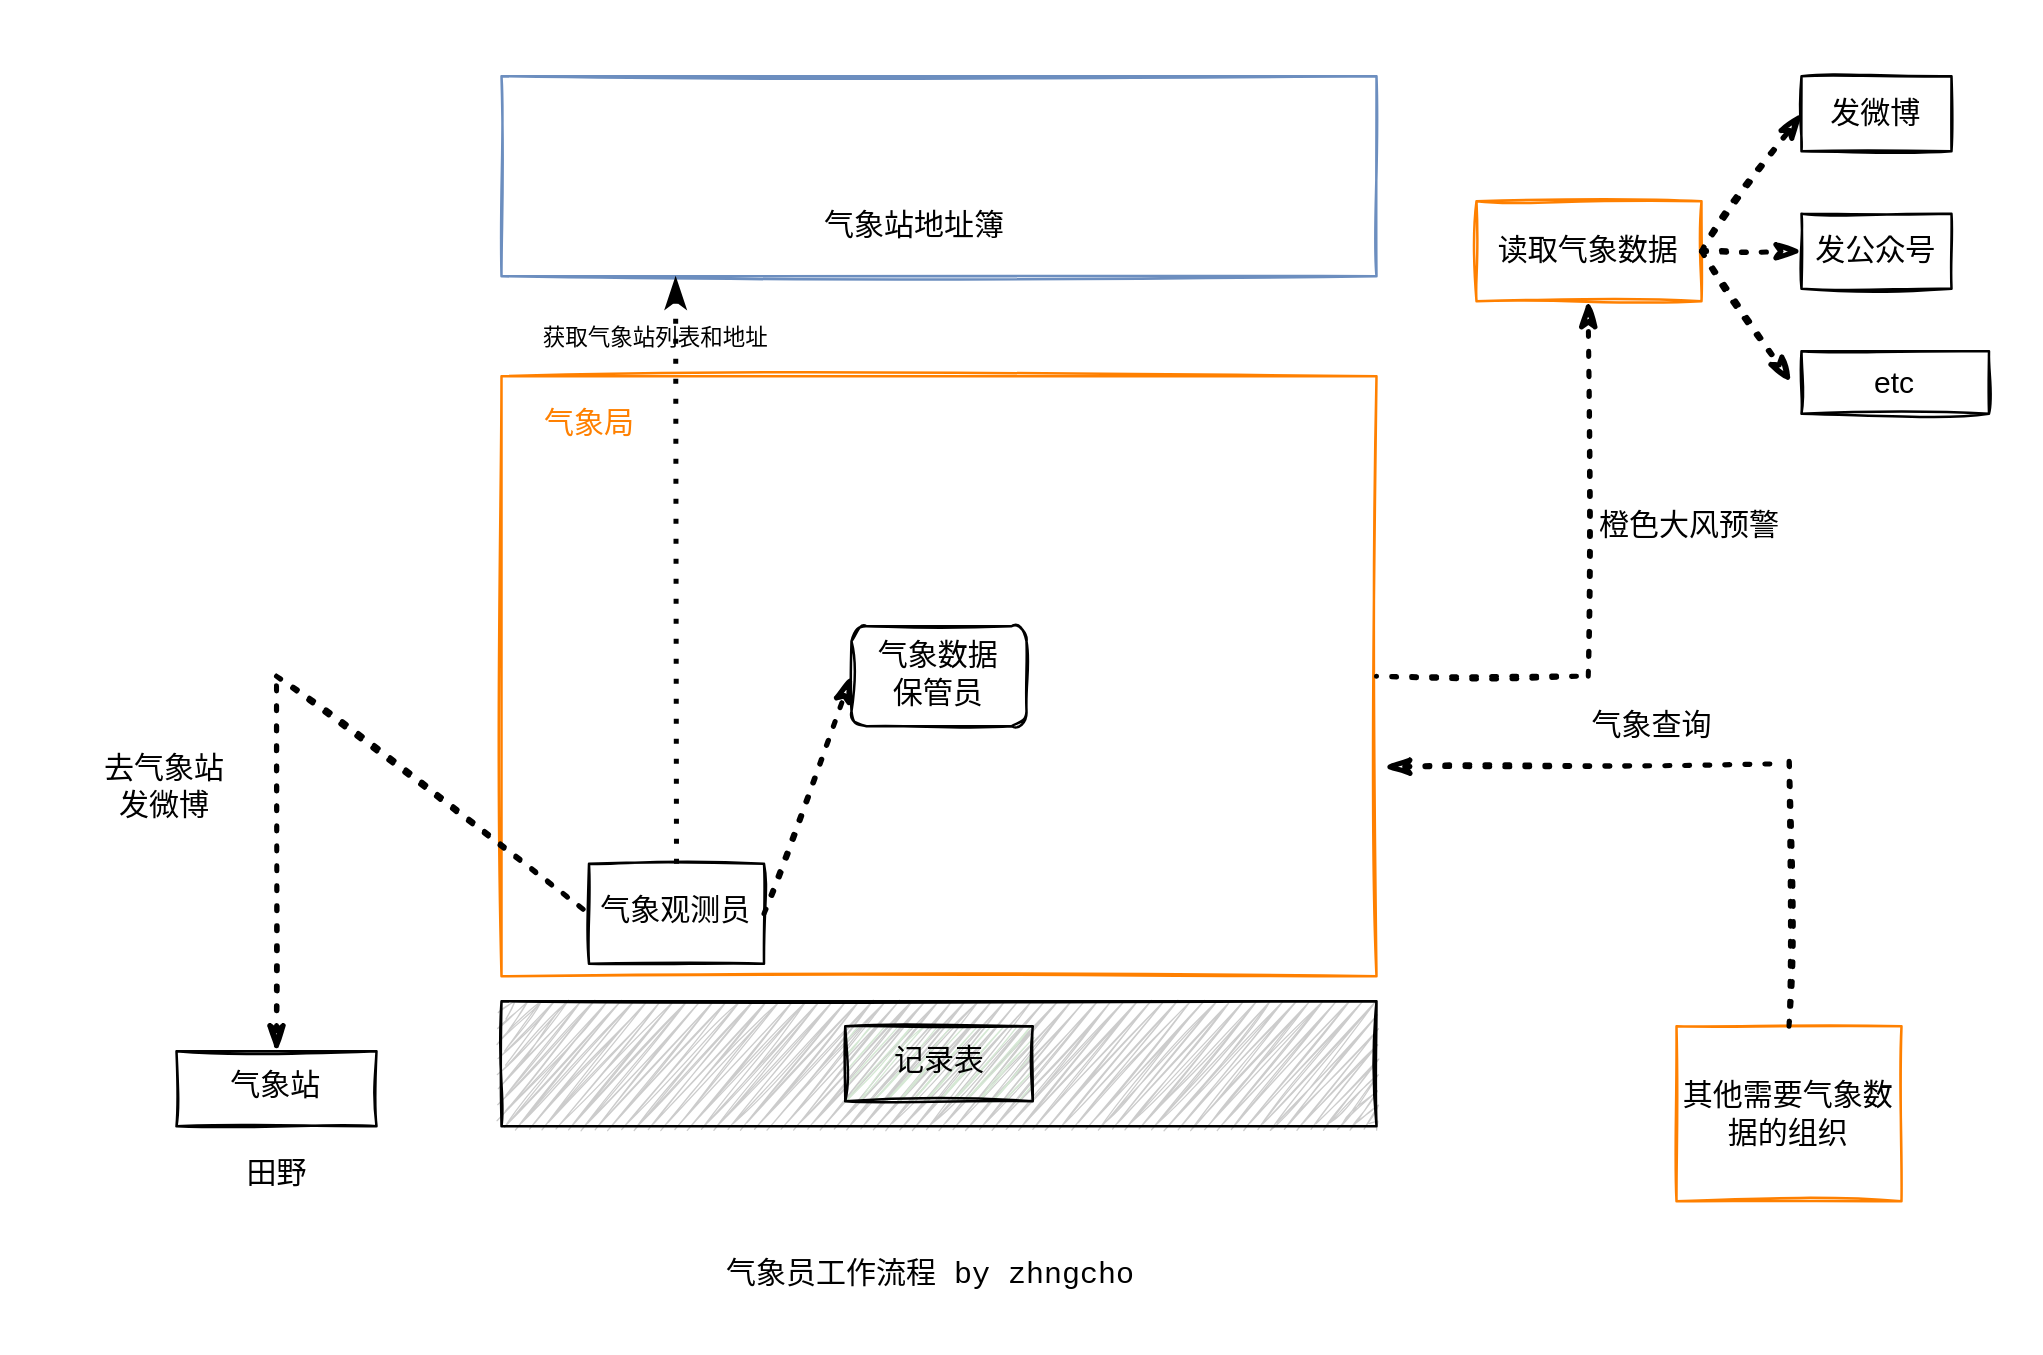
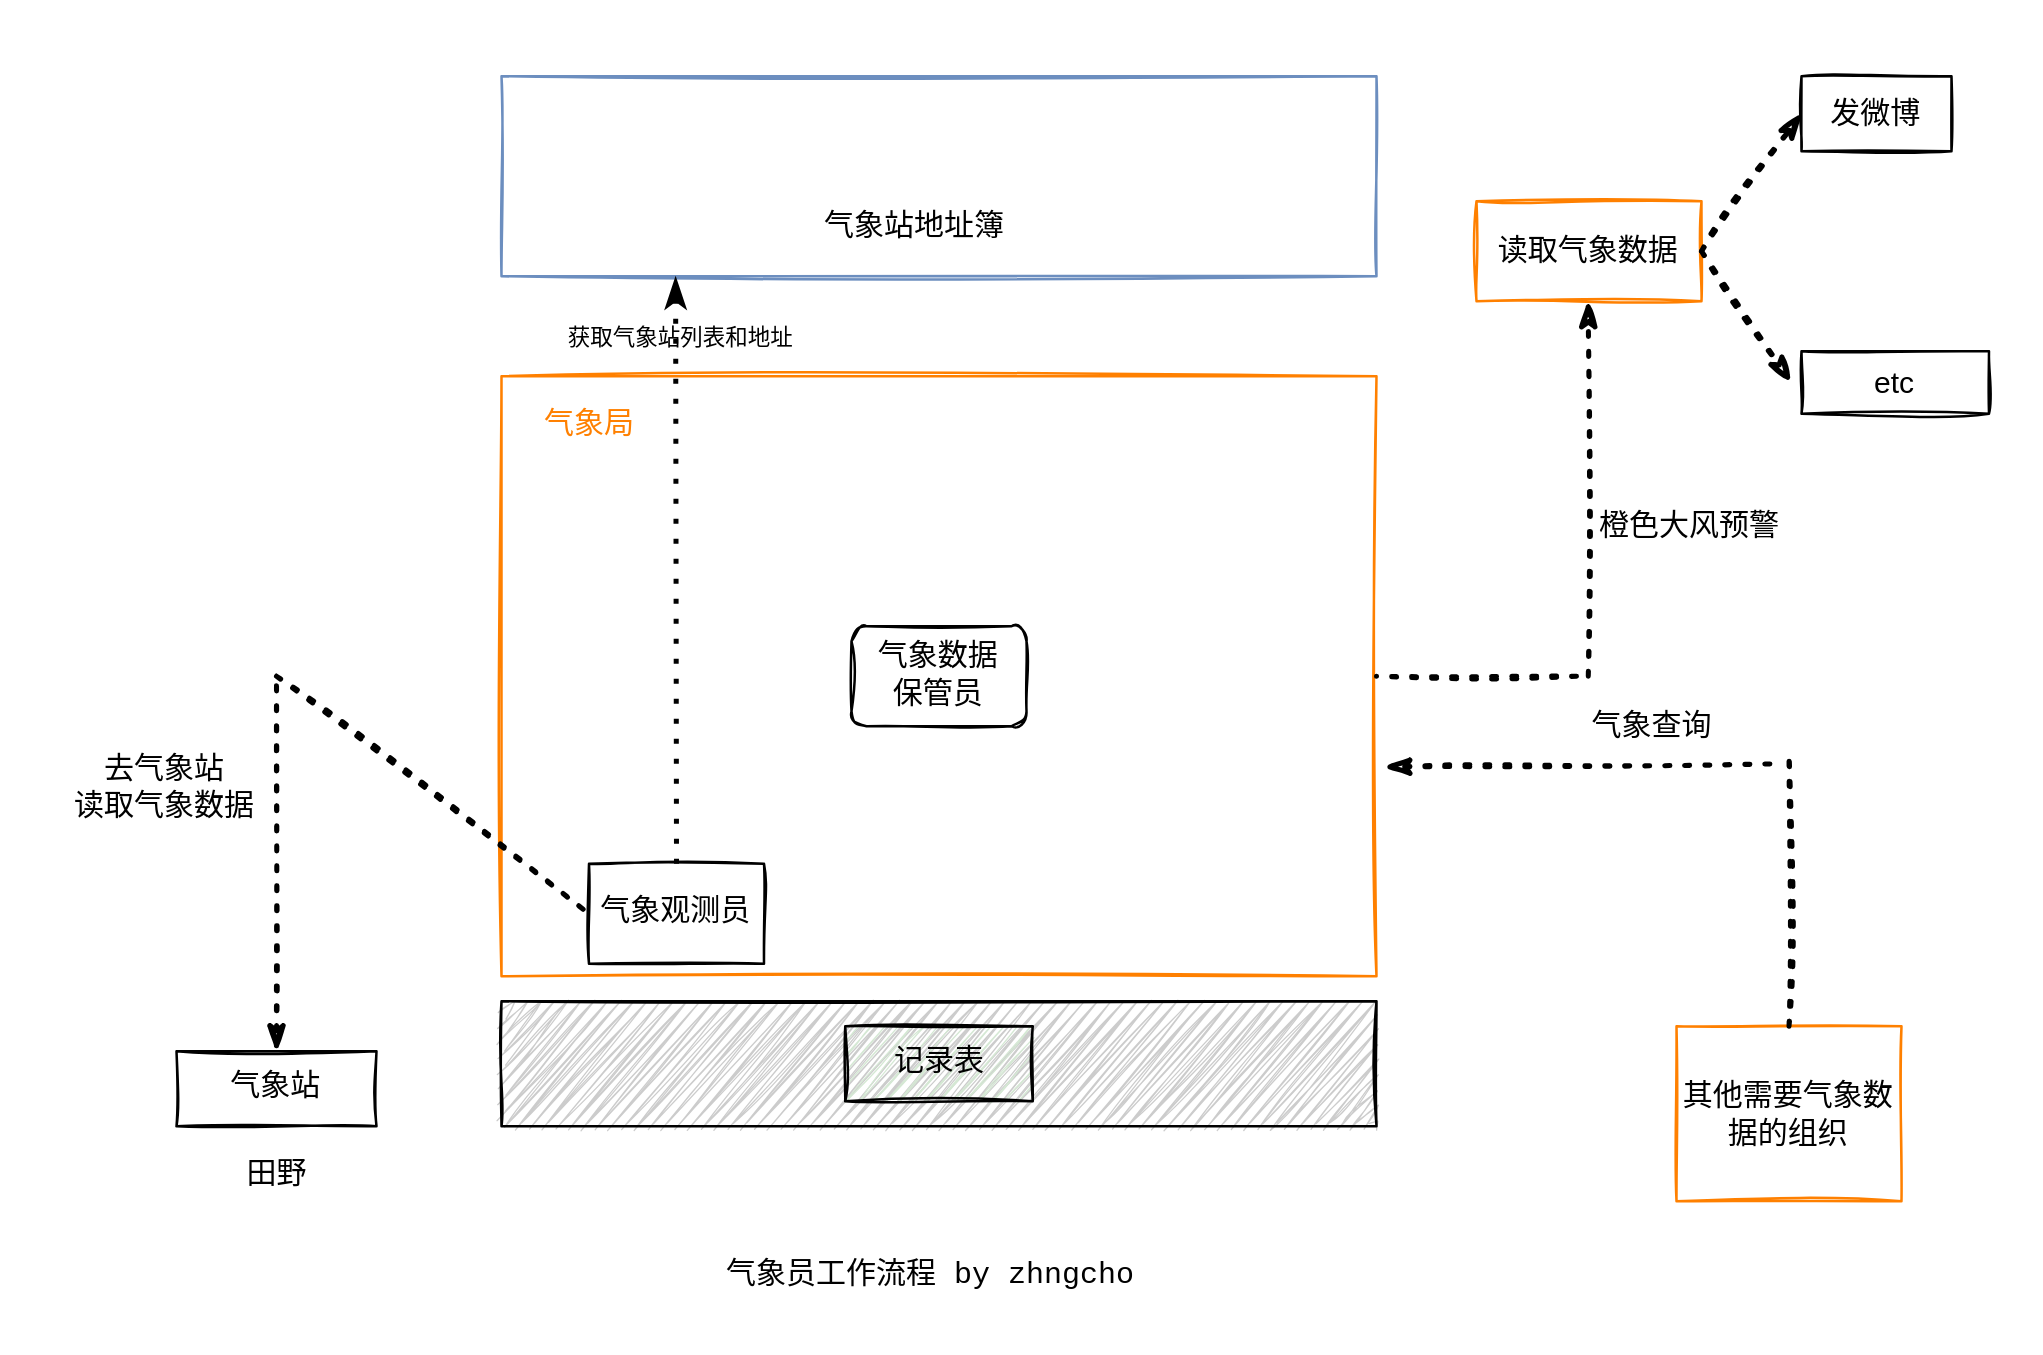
(1743, 251) -> none
(1876, 251) -> none
(656, 336) -> (681, 336)
(165, 789) -> (165, 789)
(807, 797) -> none
